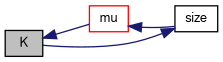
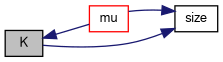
(156, 28) -> (145, 10)
